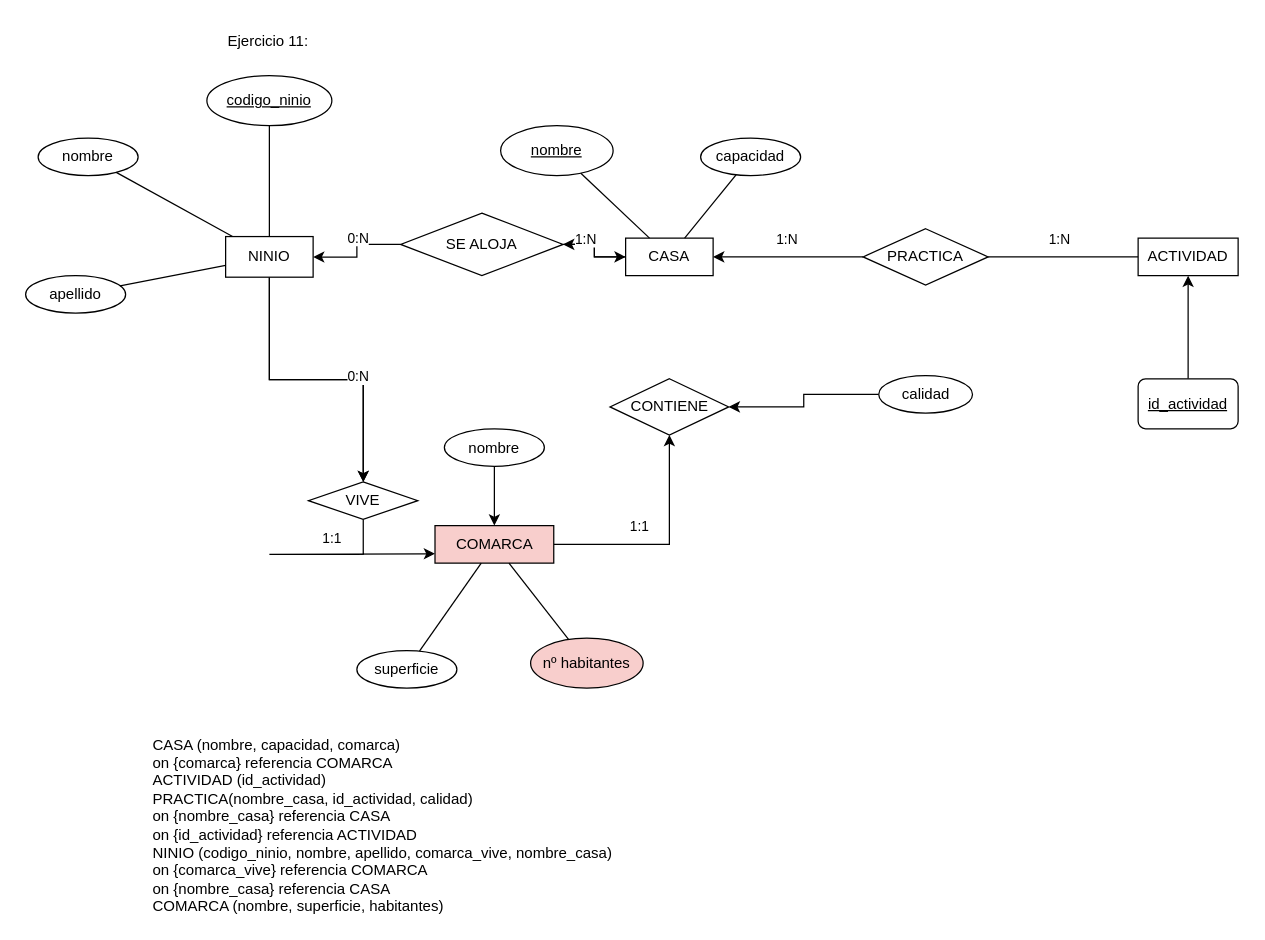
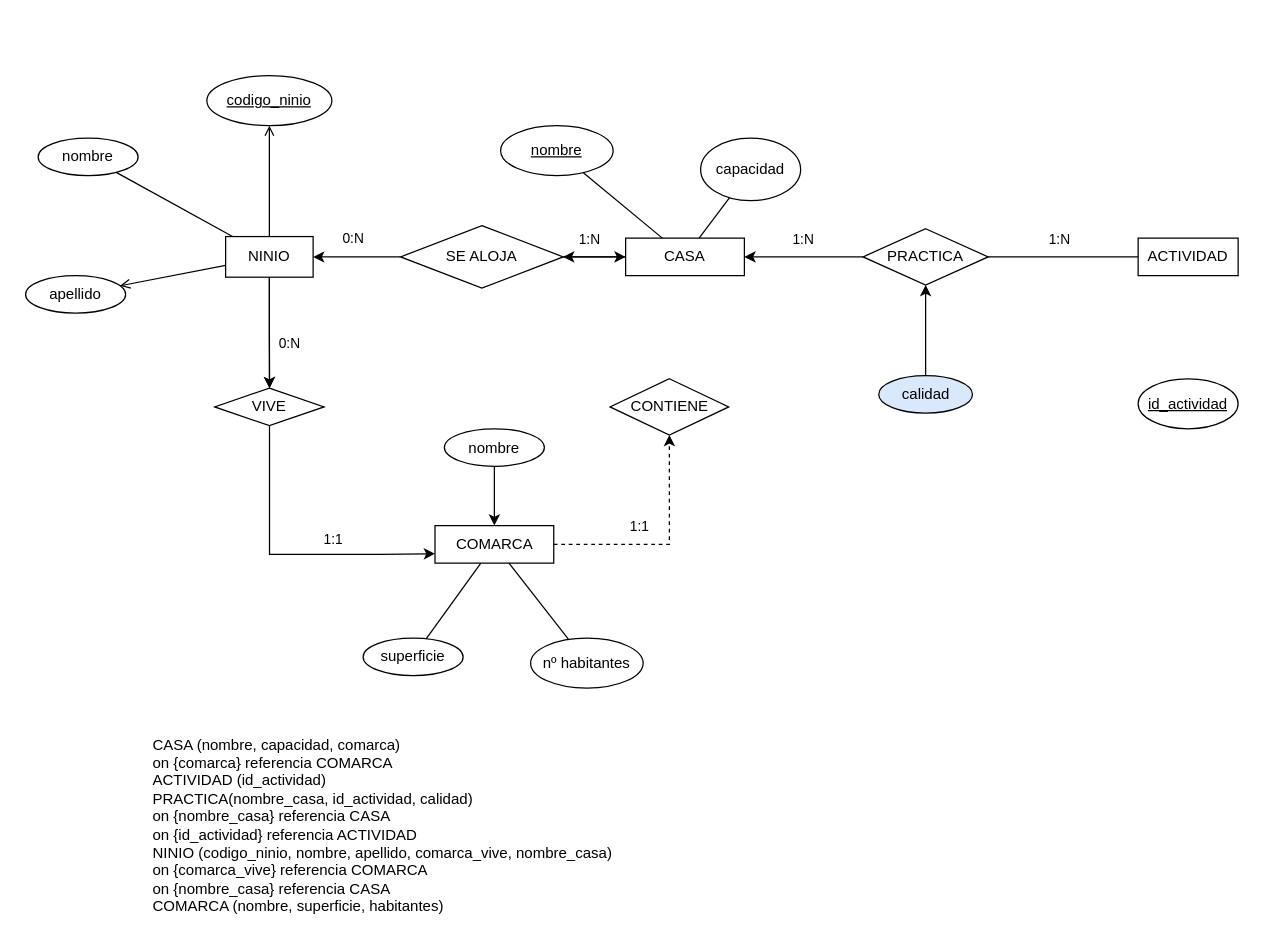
(701, 51) -> none
(269, 130) -> (269, 131)
(751, 157) -> (751, 169)
(482, 244) -> (482, 257)
(669, 257) -> (685, 257)
(124, 285) -> (126, 285)
(1188, 332) -> none
(926, 394) -> (926, 394)
(804, 396) -> (926, 334)
(1188, 404) -> (1188, 404)
(363, 501) -> (269, 407)
(494, 544) -> (494, 544)
(663, 544) -> (663, 544)
(587, 663) -> (587, 663)
(407, 669) -> (413, 657)
